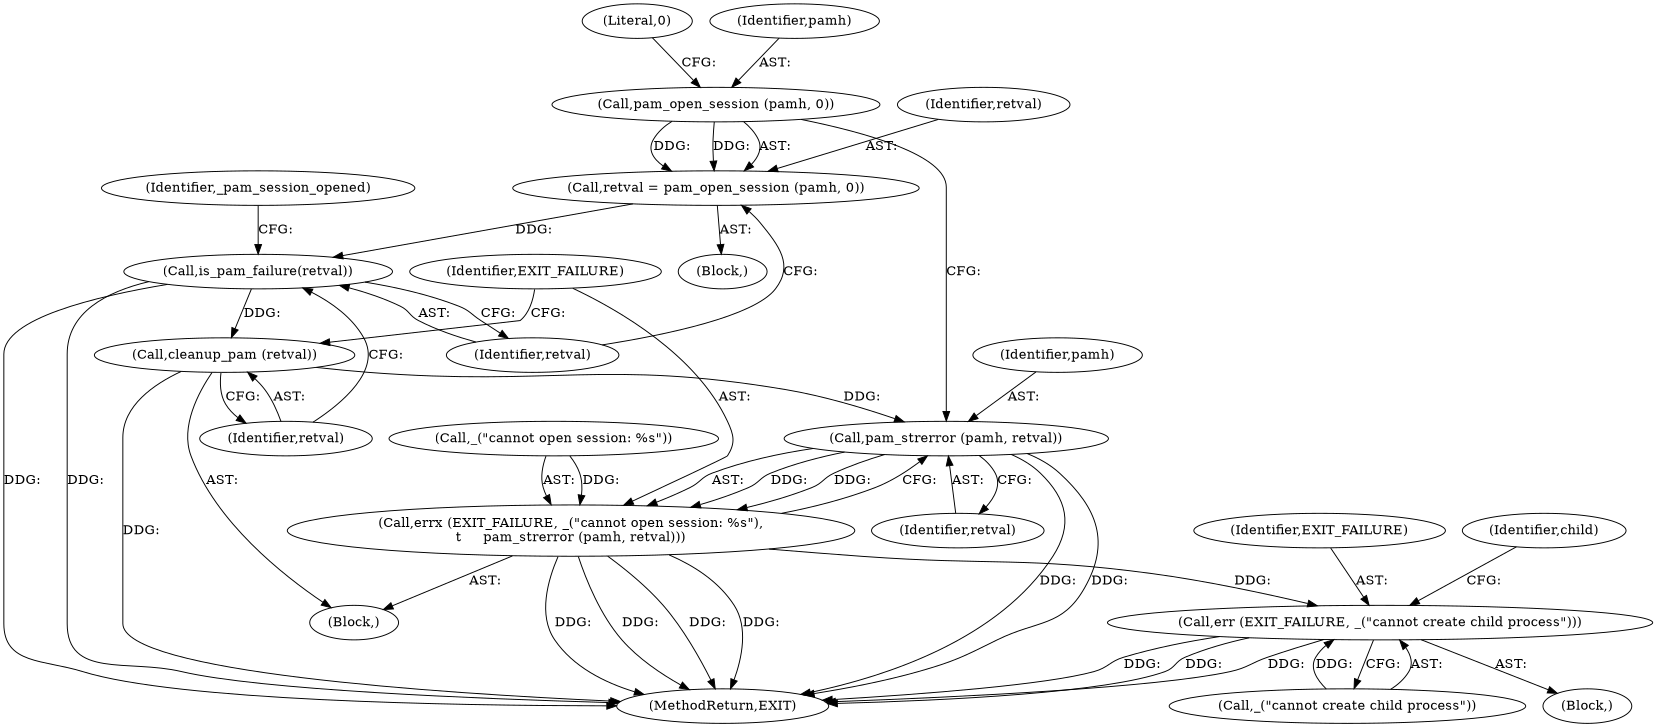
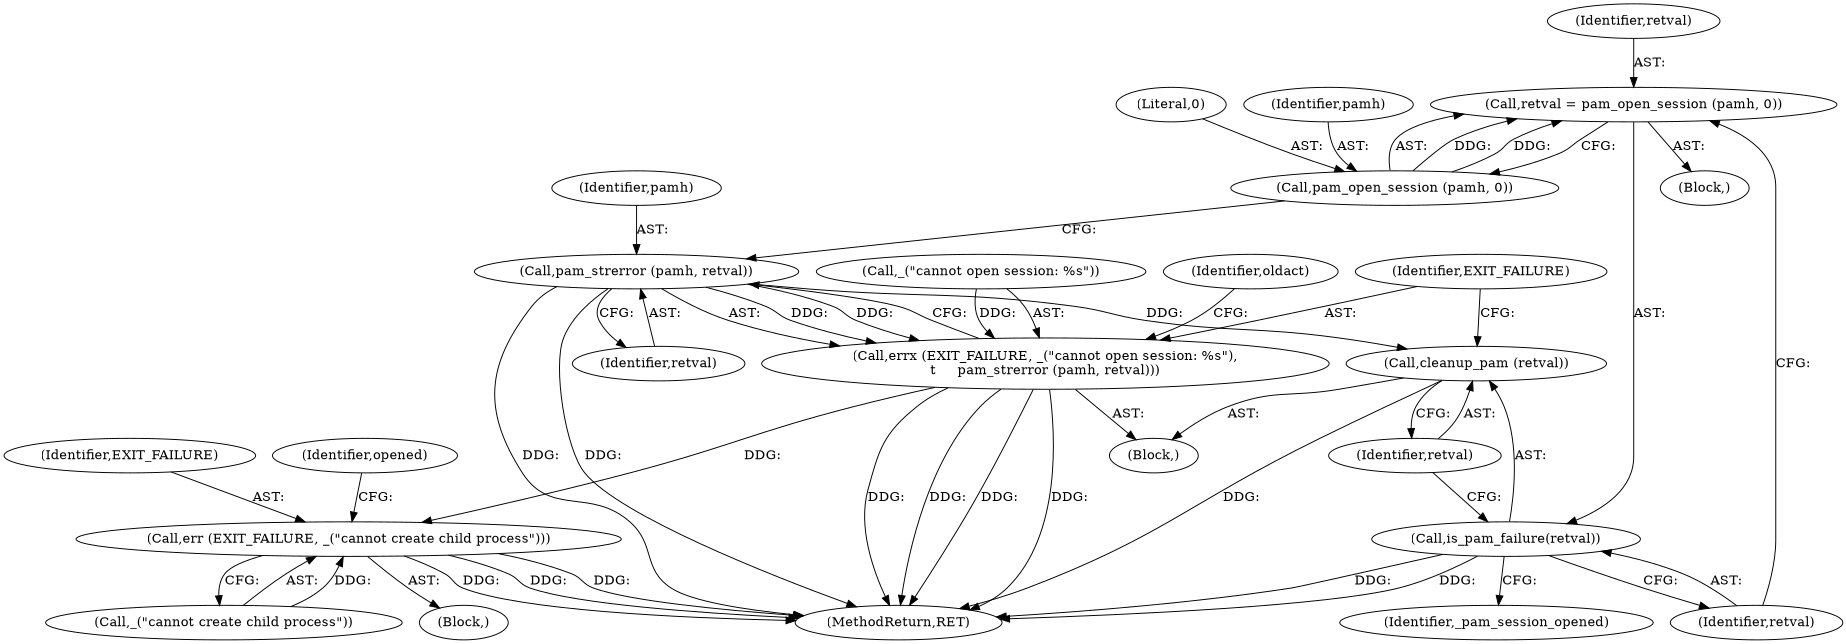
(701, 63) -> (1309, 146)
none -> (1557, 154)
(258, 225) -> (1502, 576)
(536, 230) -> (1652, 313)
none -> (1251, 272)
(264, 313) -> (1533, 456)
(608, 375) -> (1075, 306)
(1544, 531) -> (365, 456)
(723, 706) -> (899, 623)
